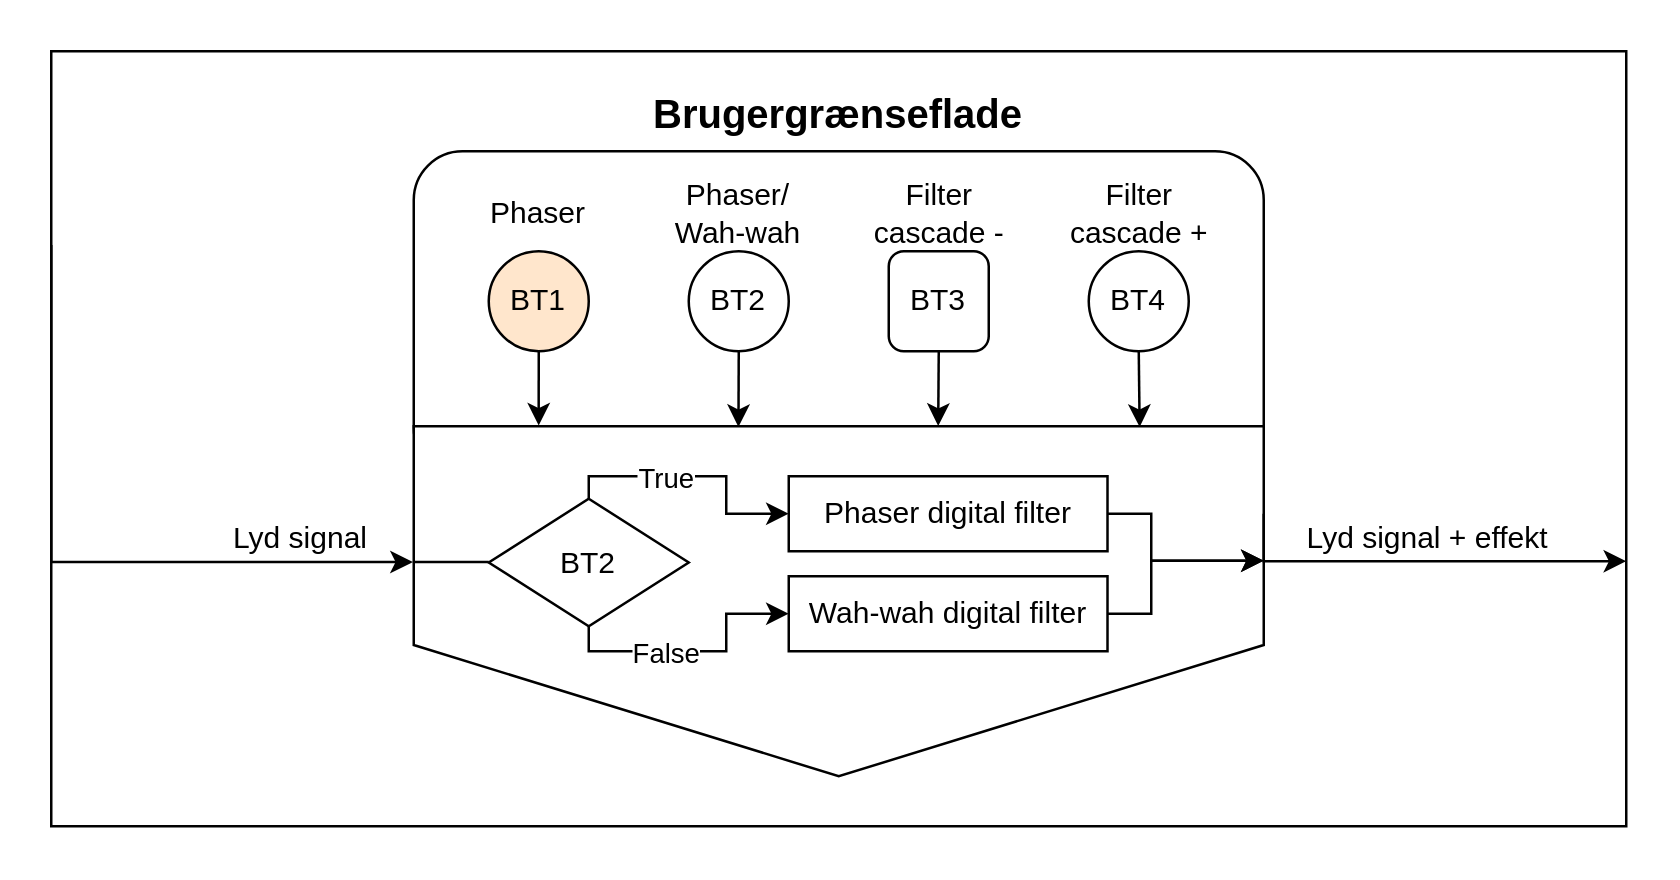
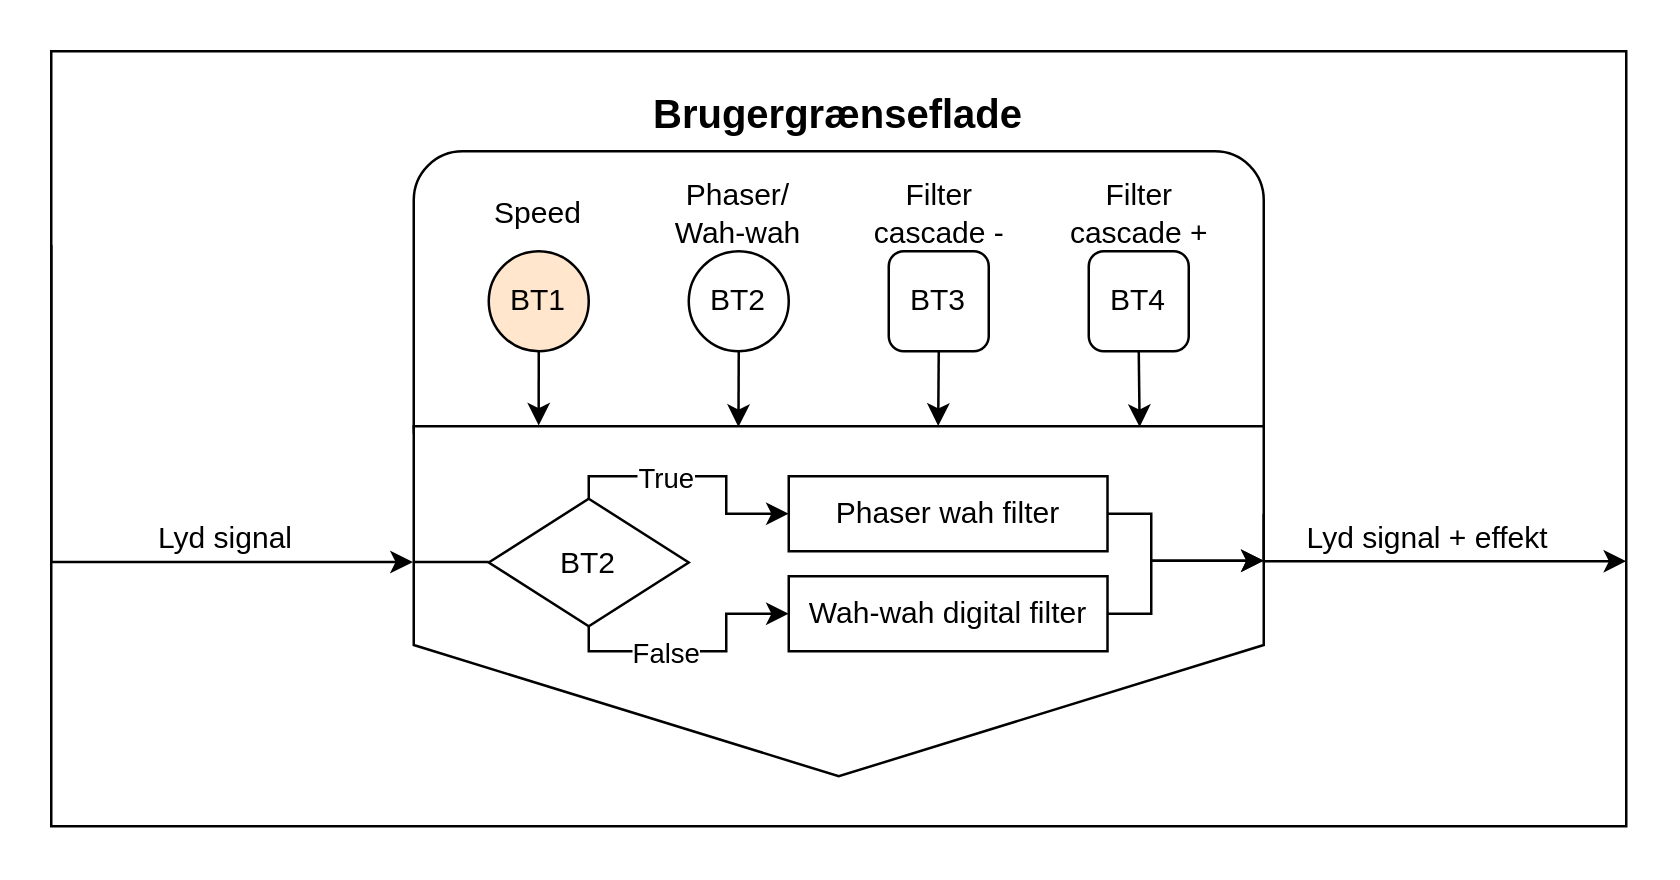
(539, 214) -> (539, 214)
(1139, 301) -> (1139, 301)
(949, 514) -> (949, 514)
(301, 539) -> (226, 539)
